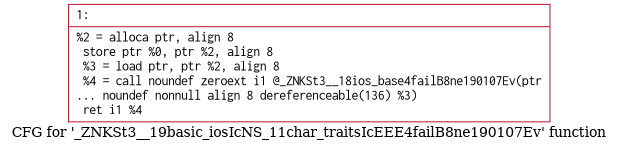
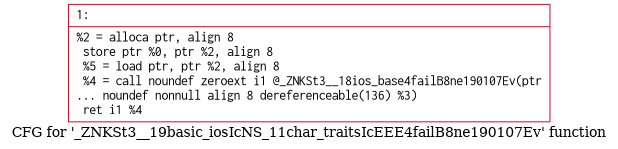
(178, 67) -> (178, 67)
